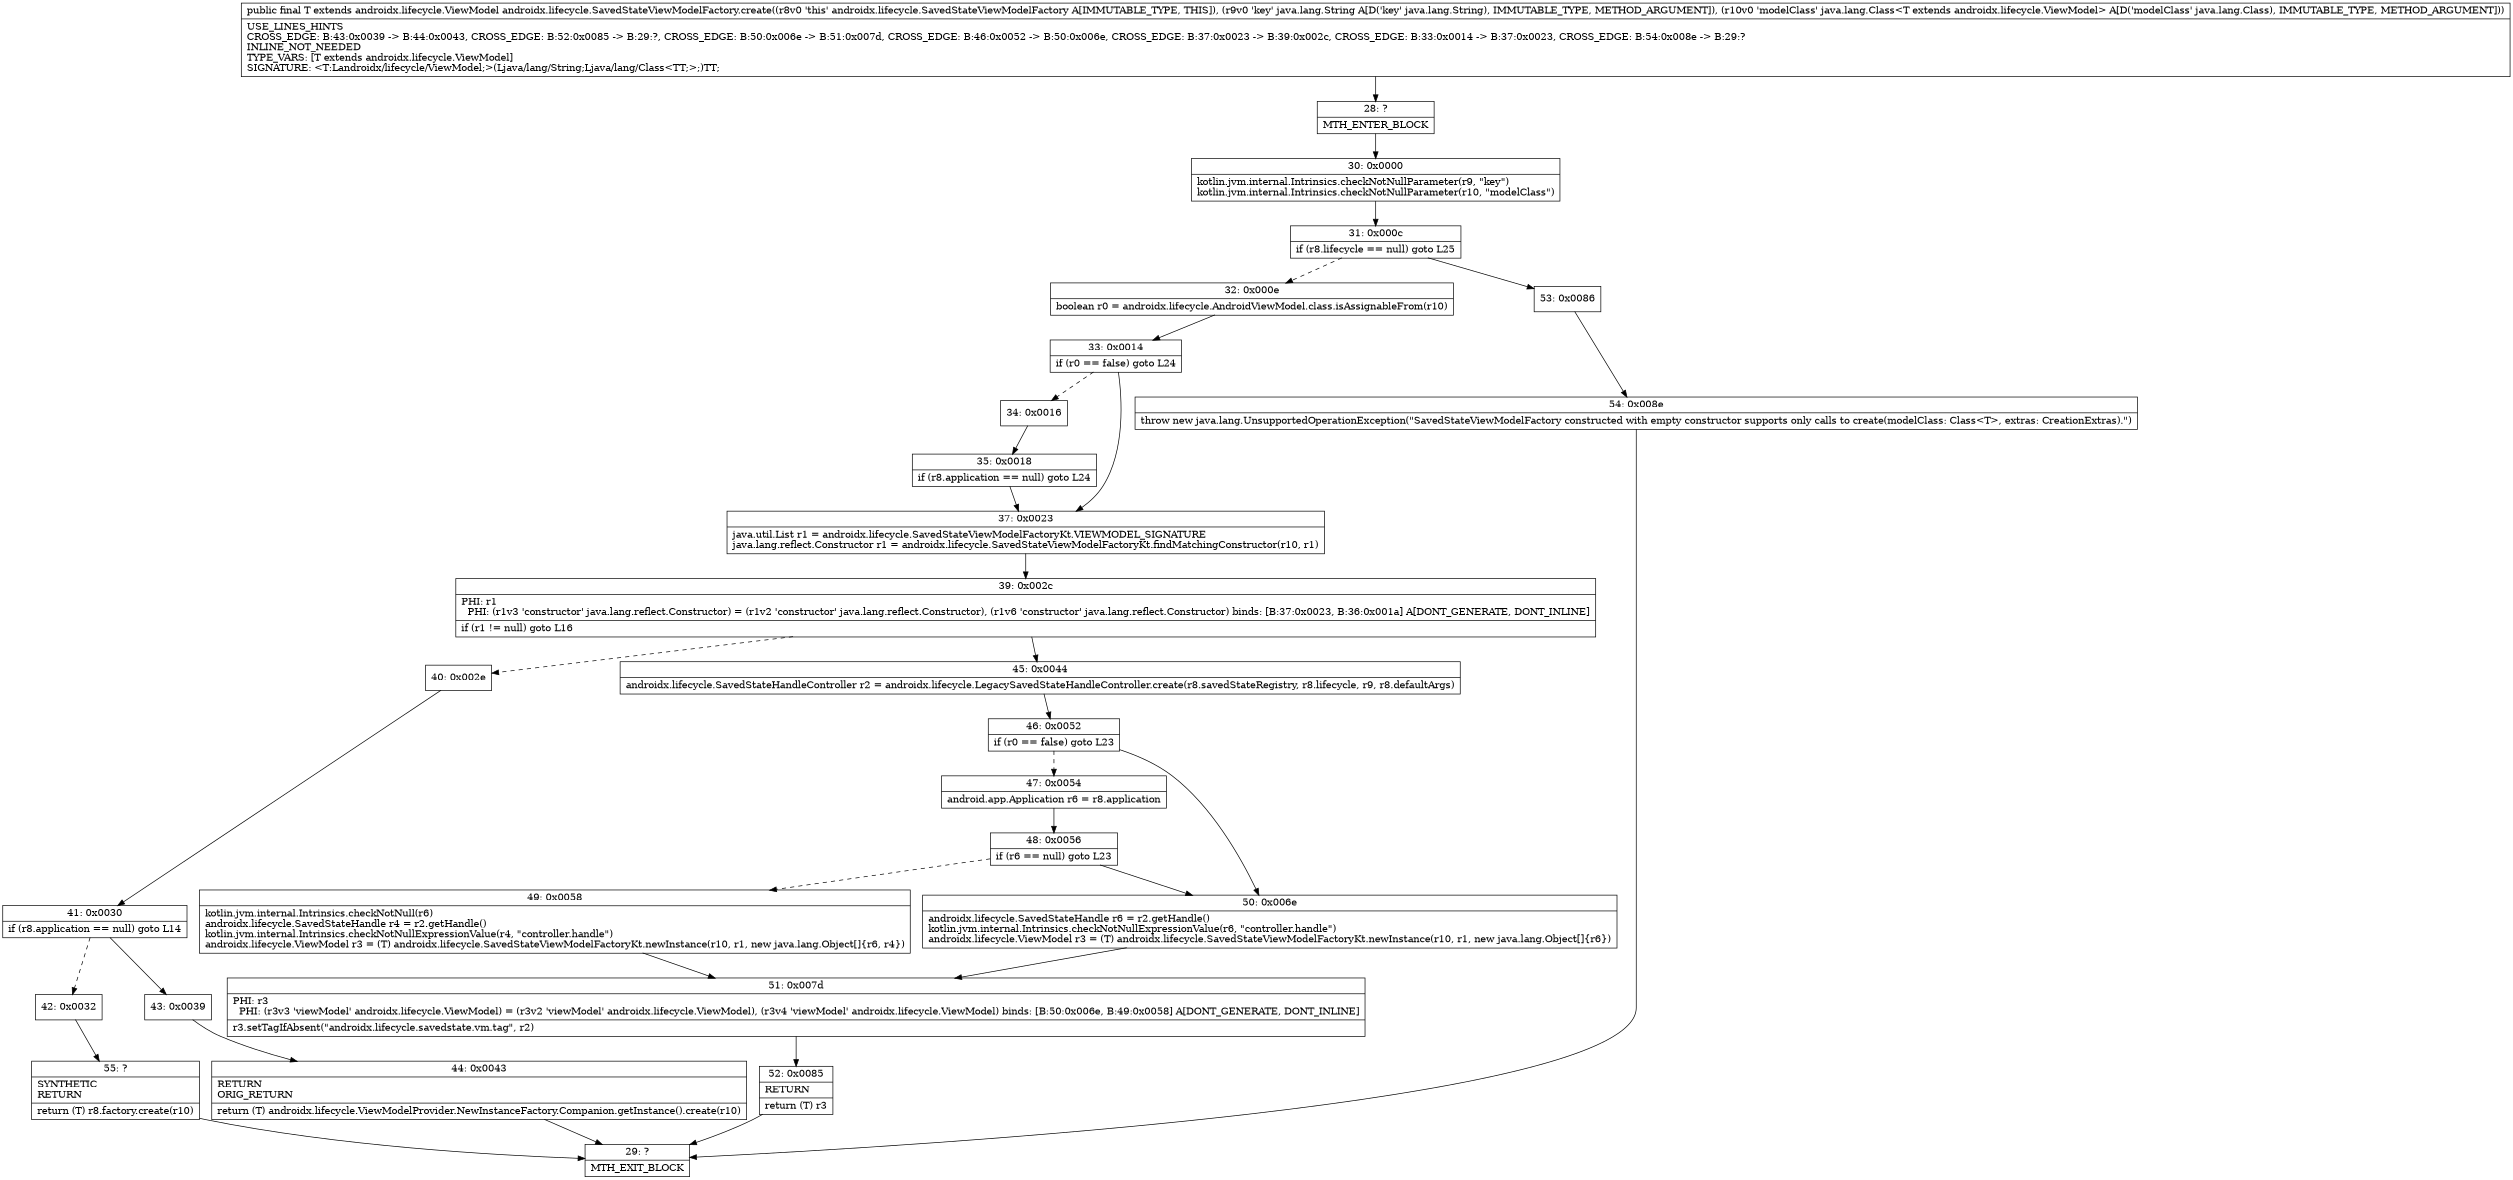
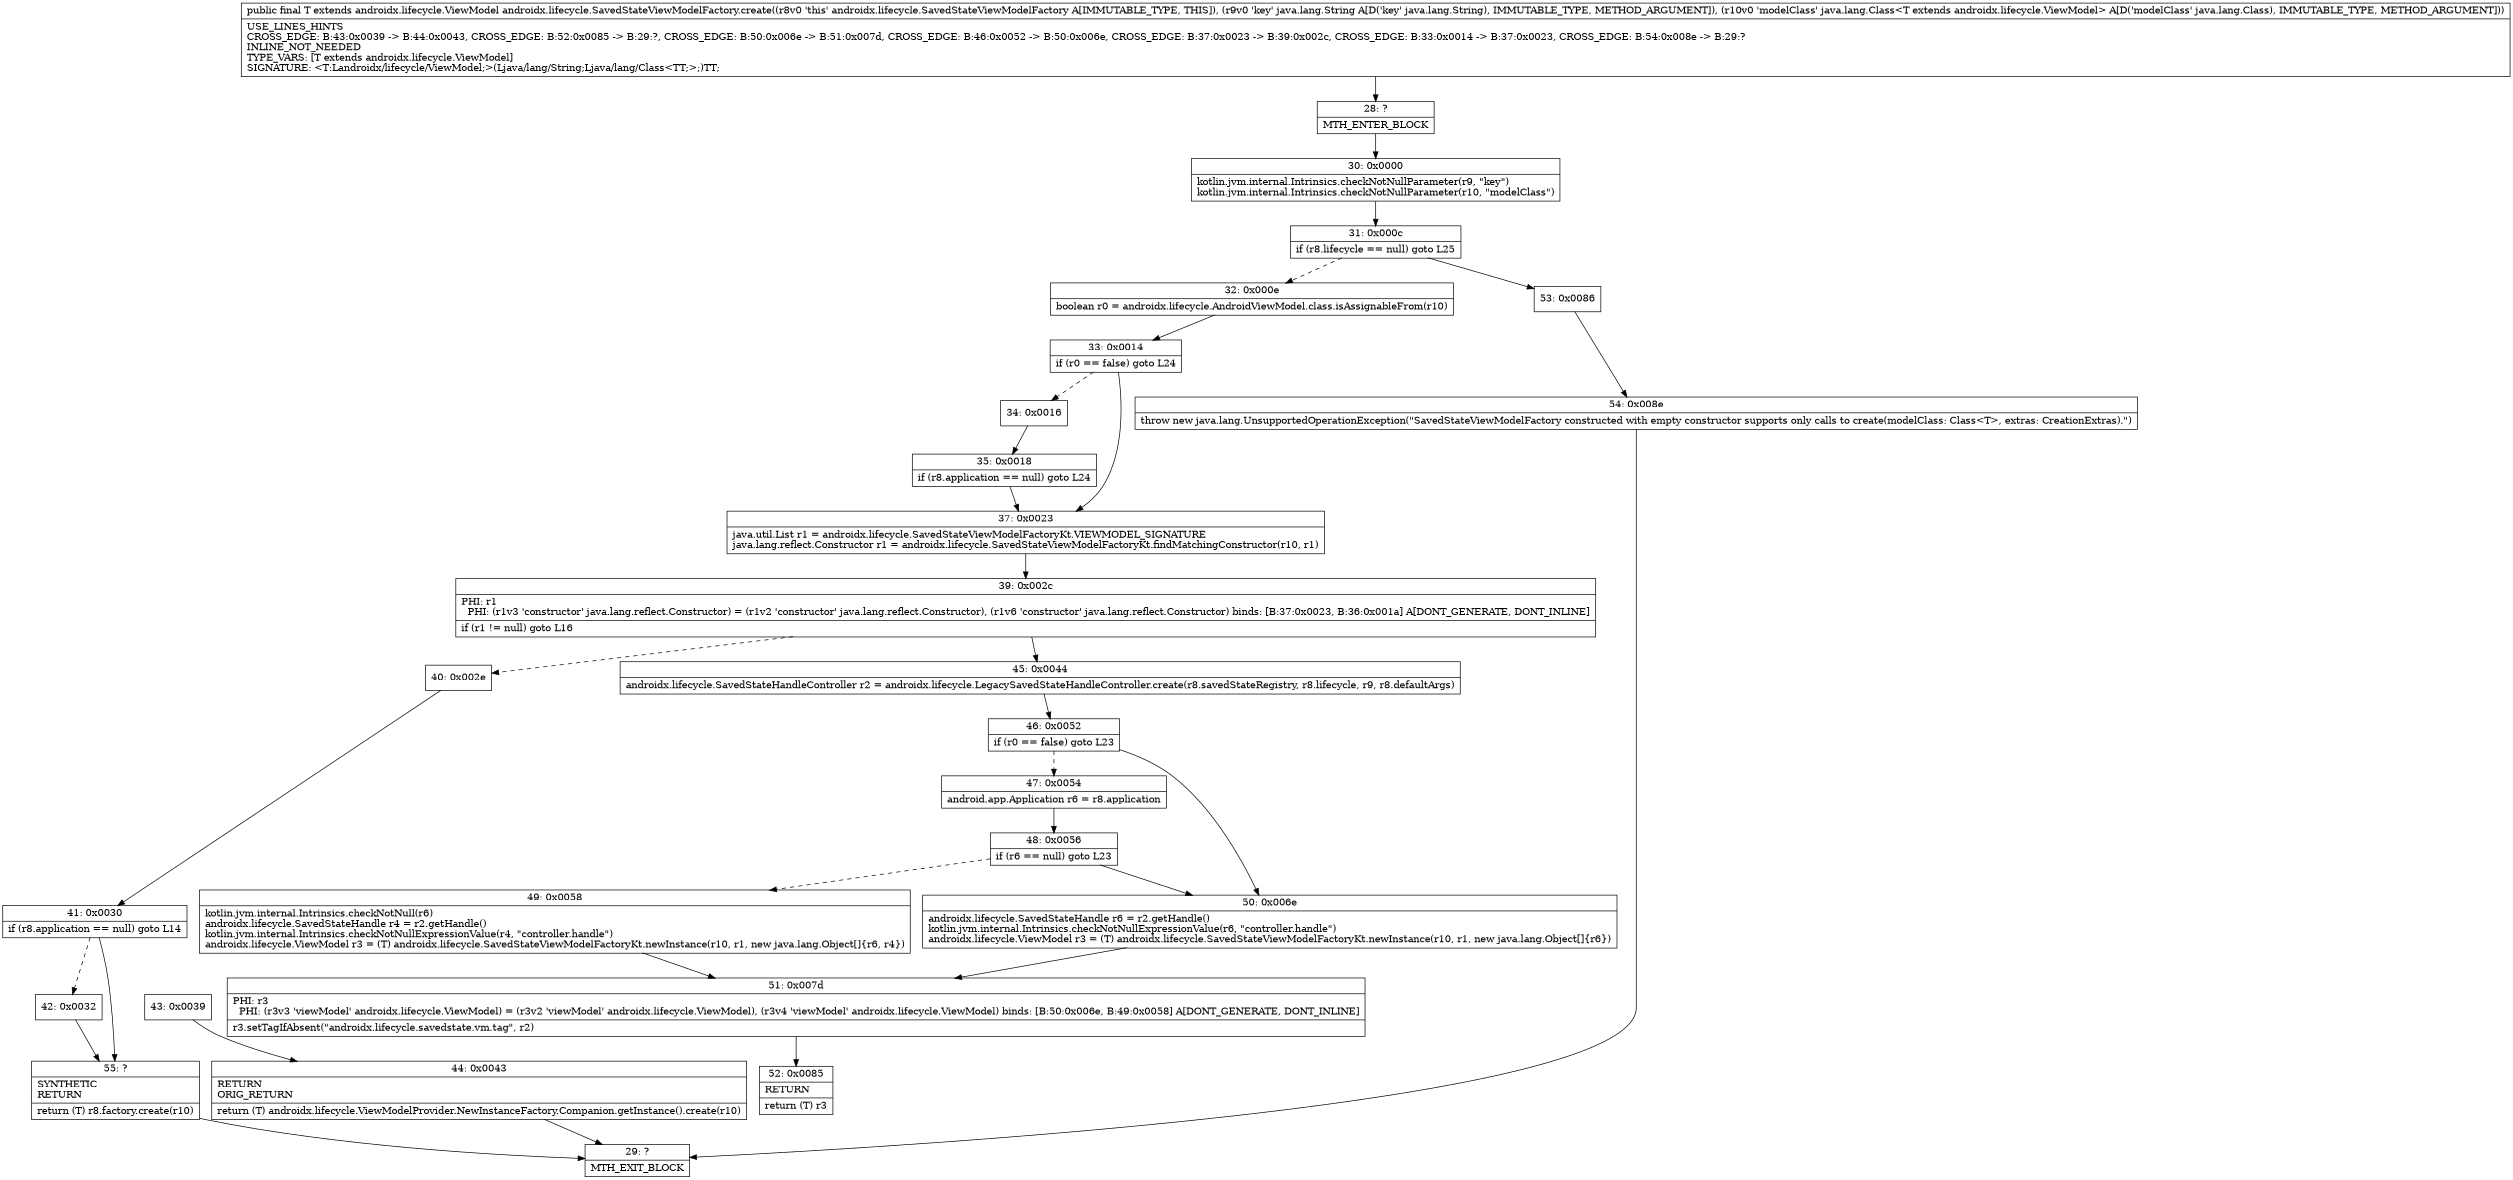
(136, 964) -> (110, 995)
(730, 1130) -> none
